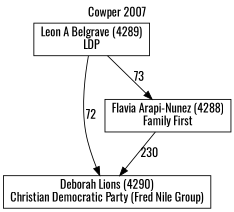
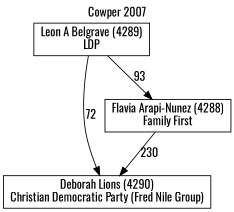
(139, 78) -> (140, 78)
